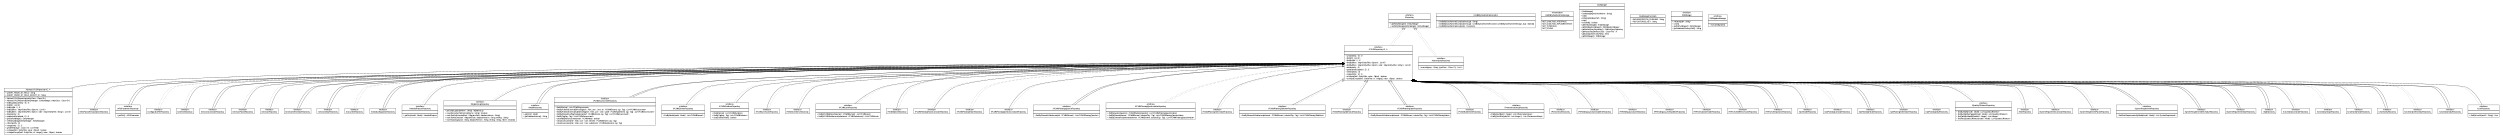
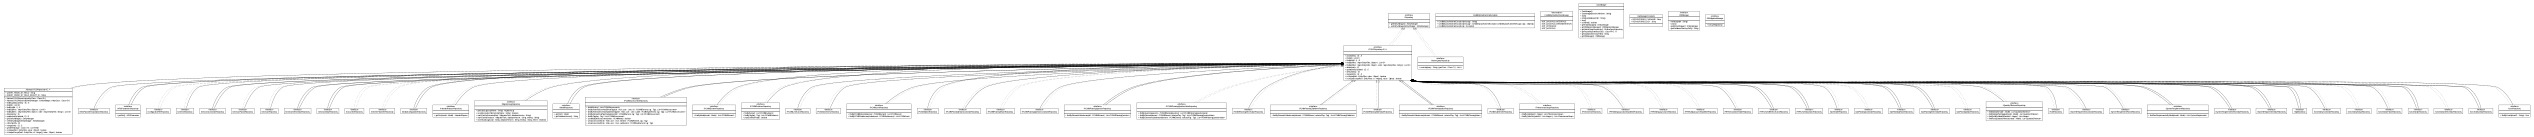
(1648, 19) -> (1646, 19)
(1548, 28) -> (1549, 28)
none -> (382, 111)
